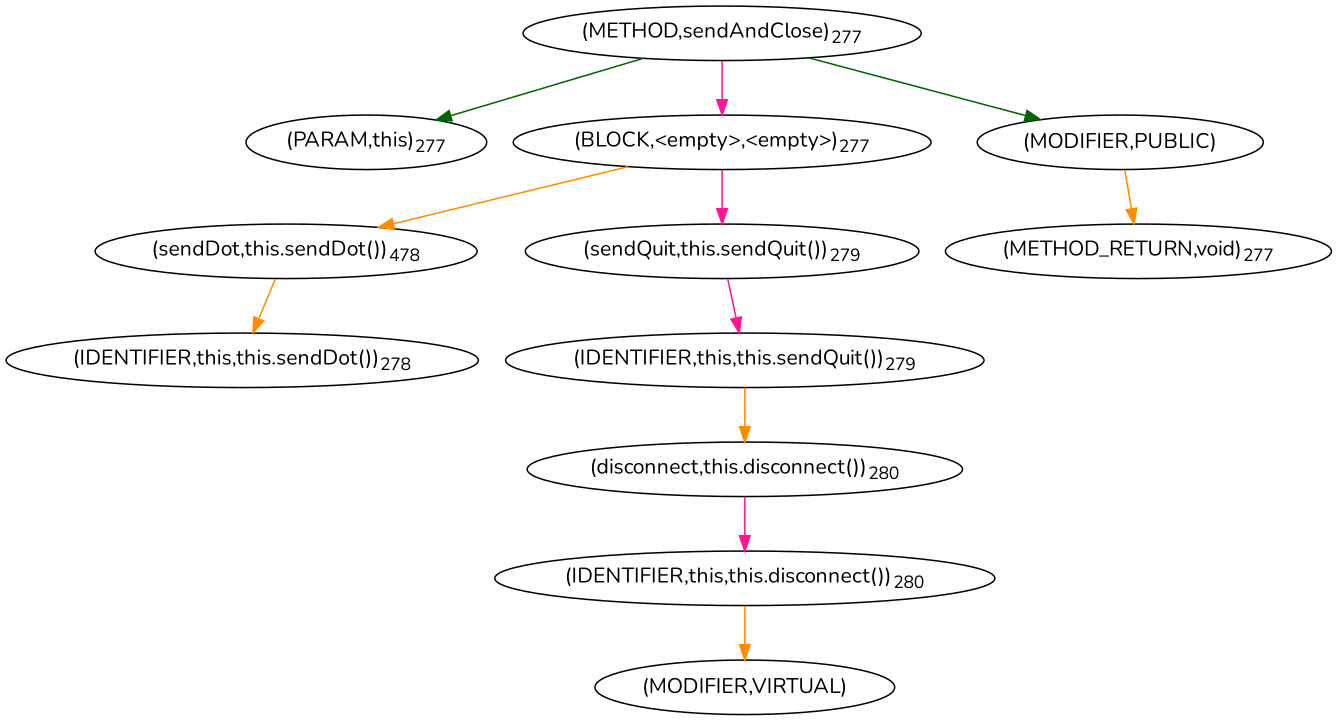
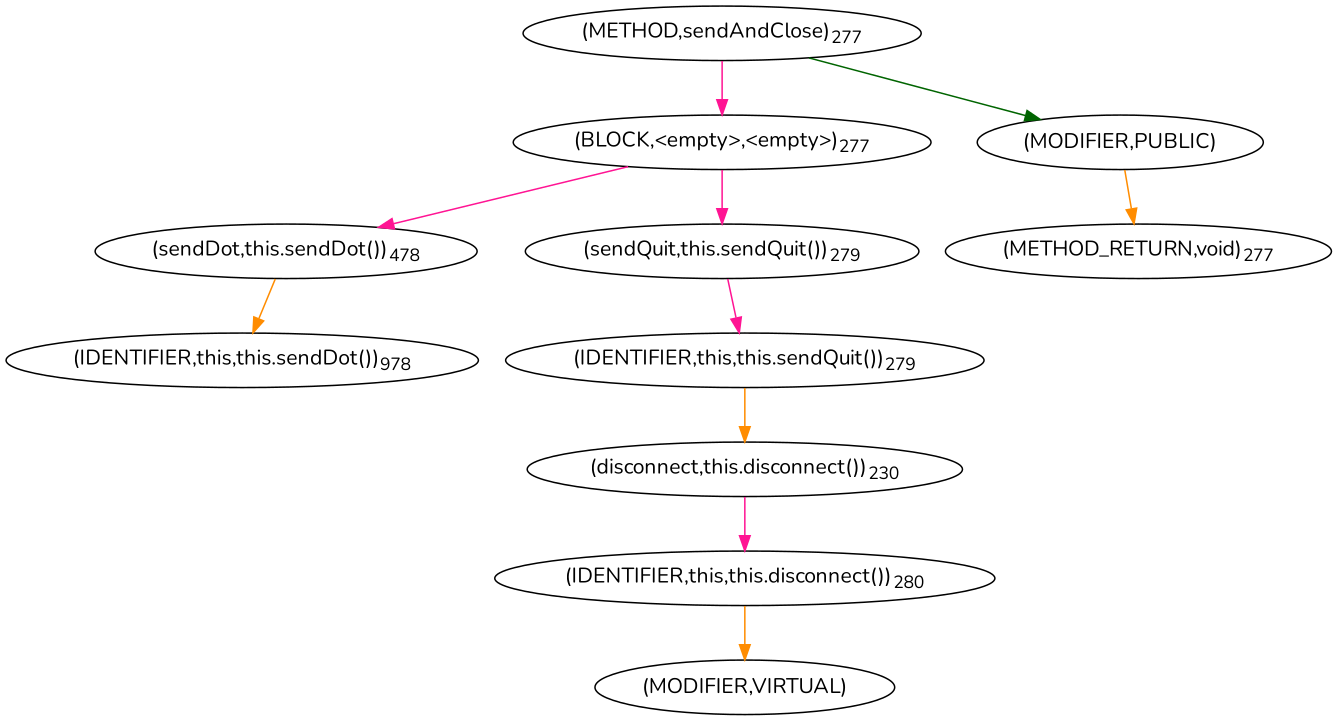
(366, 142) -> none
(511, 195) -> (511, 195)
(396, 358) -> (396, 358)
(884, 467) -> (884, 467)
